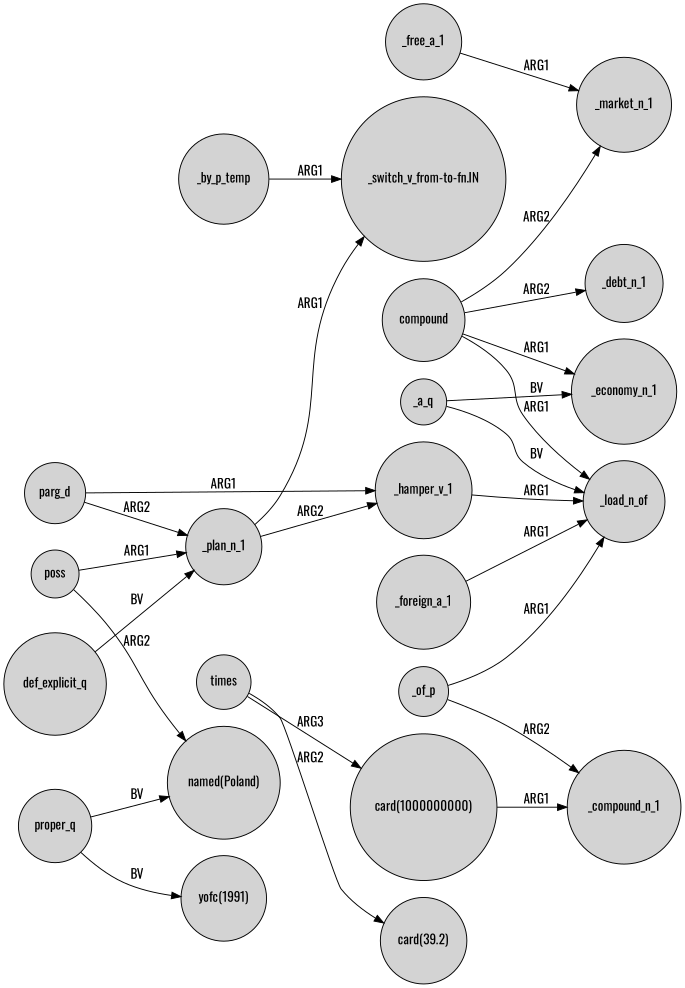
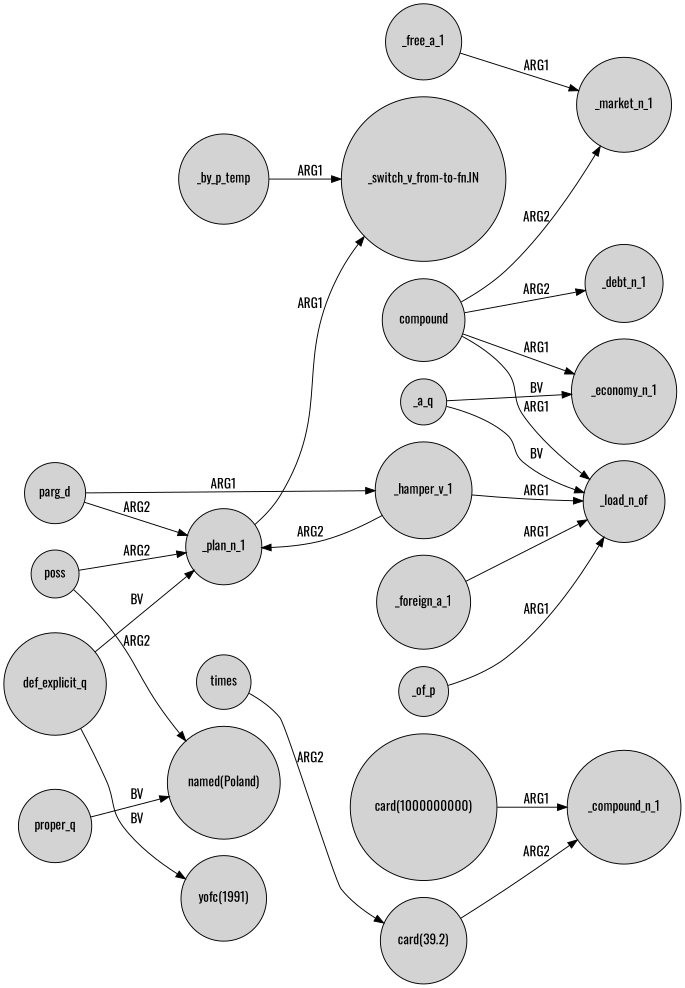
(314, 521) -> (329, 539)
(137, 552) -> (137, 552)
(512, 729) -> (516, 883)
(300, 730) -> none
(122, 882) -> (113, 802)
